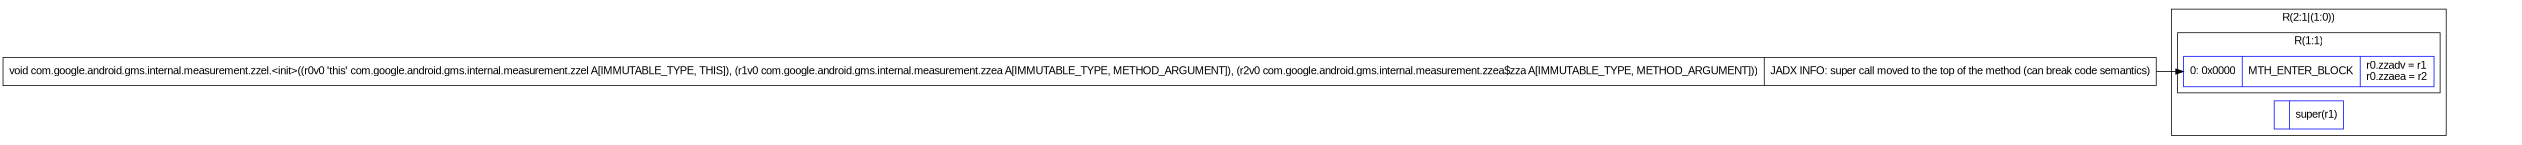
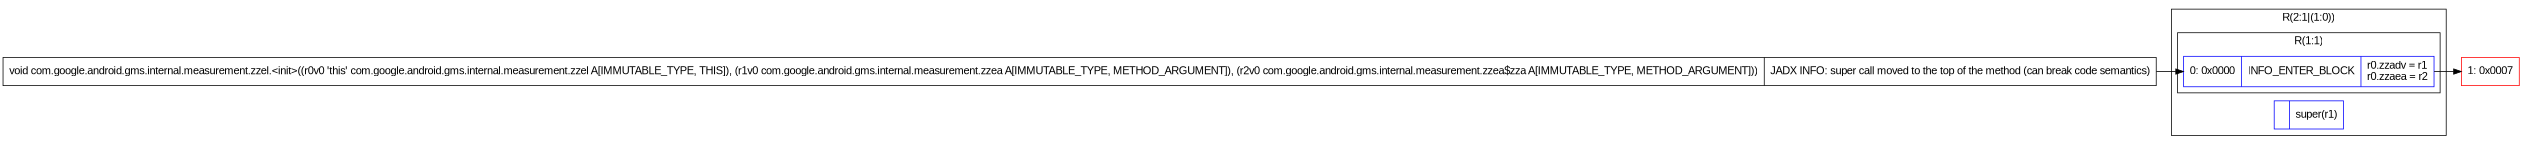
(2301, 71) -> (2301, 71)
none -> (2490, 72)
